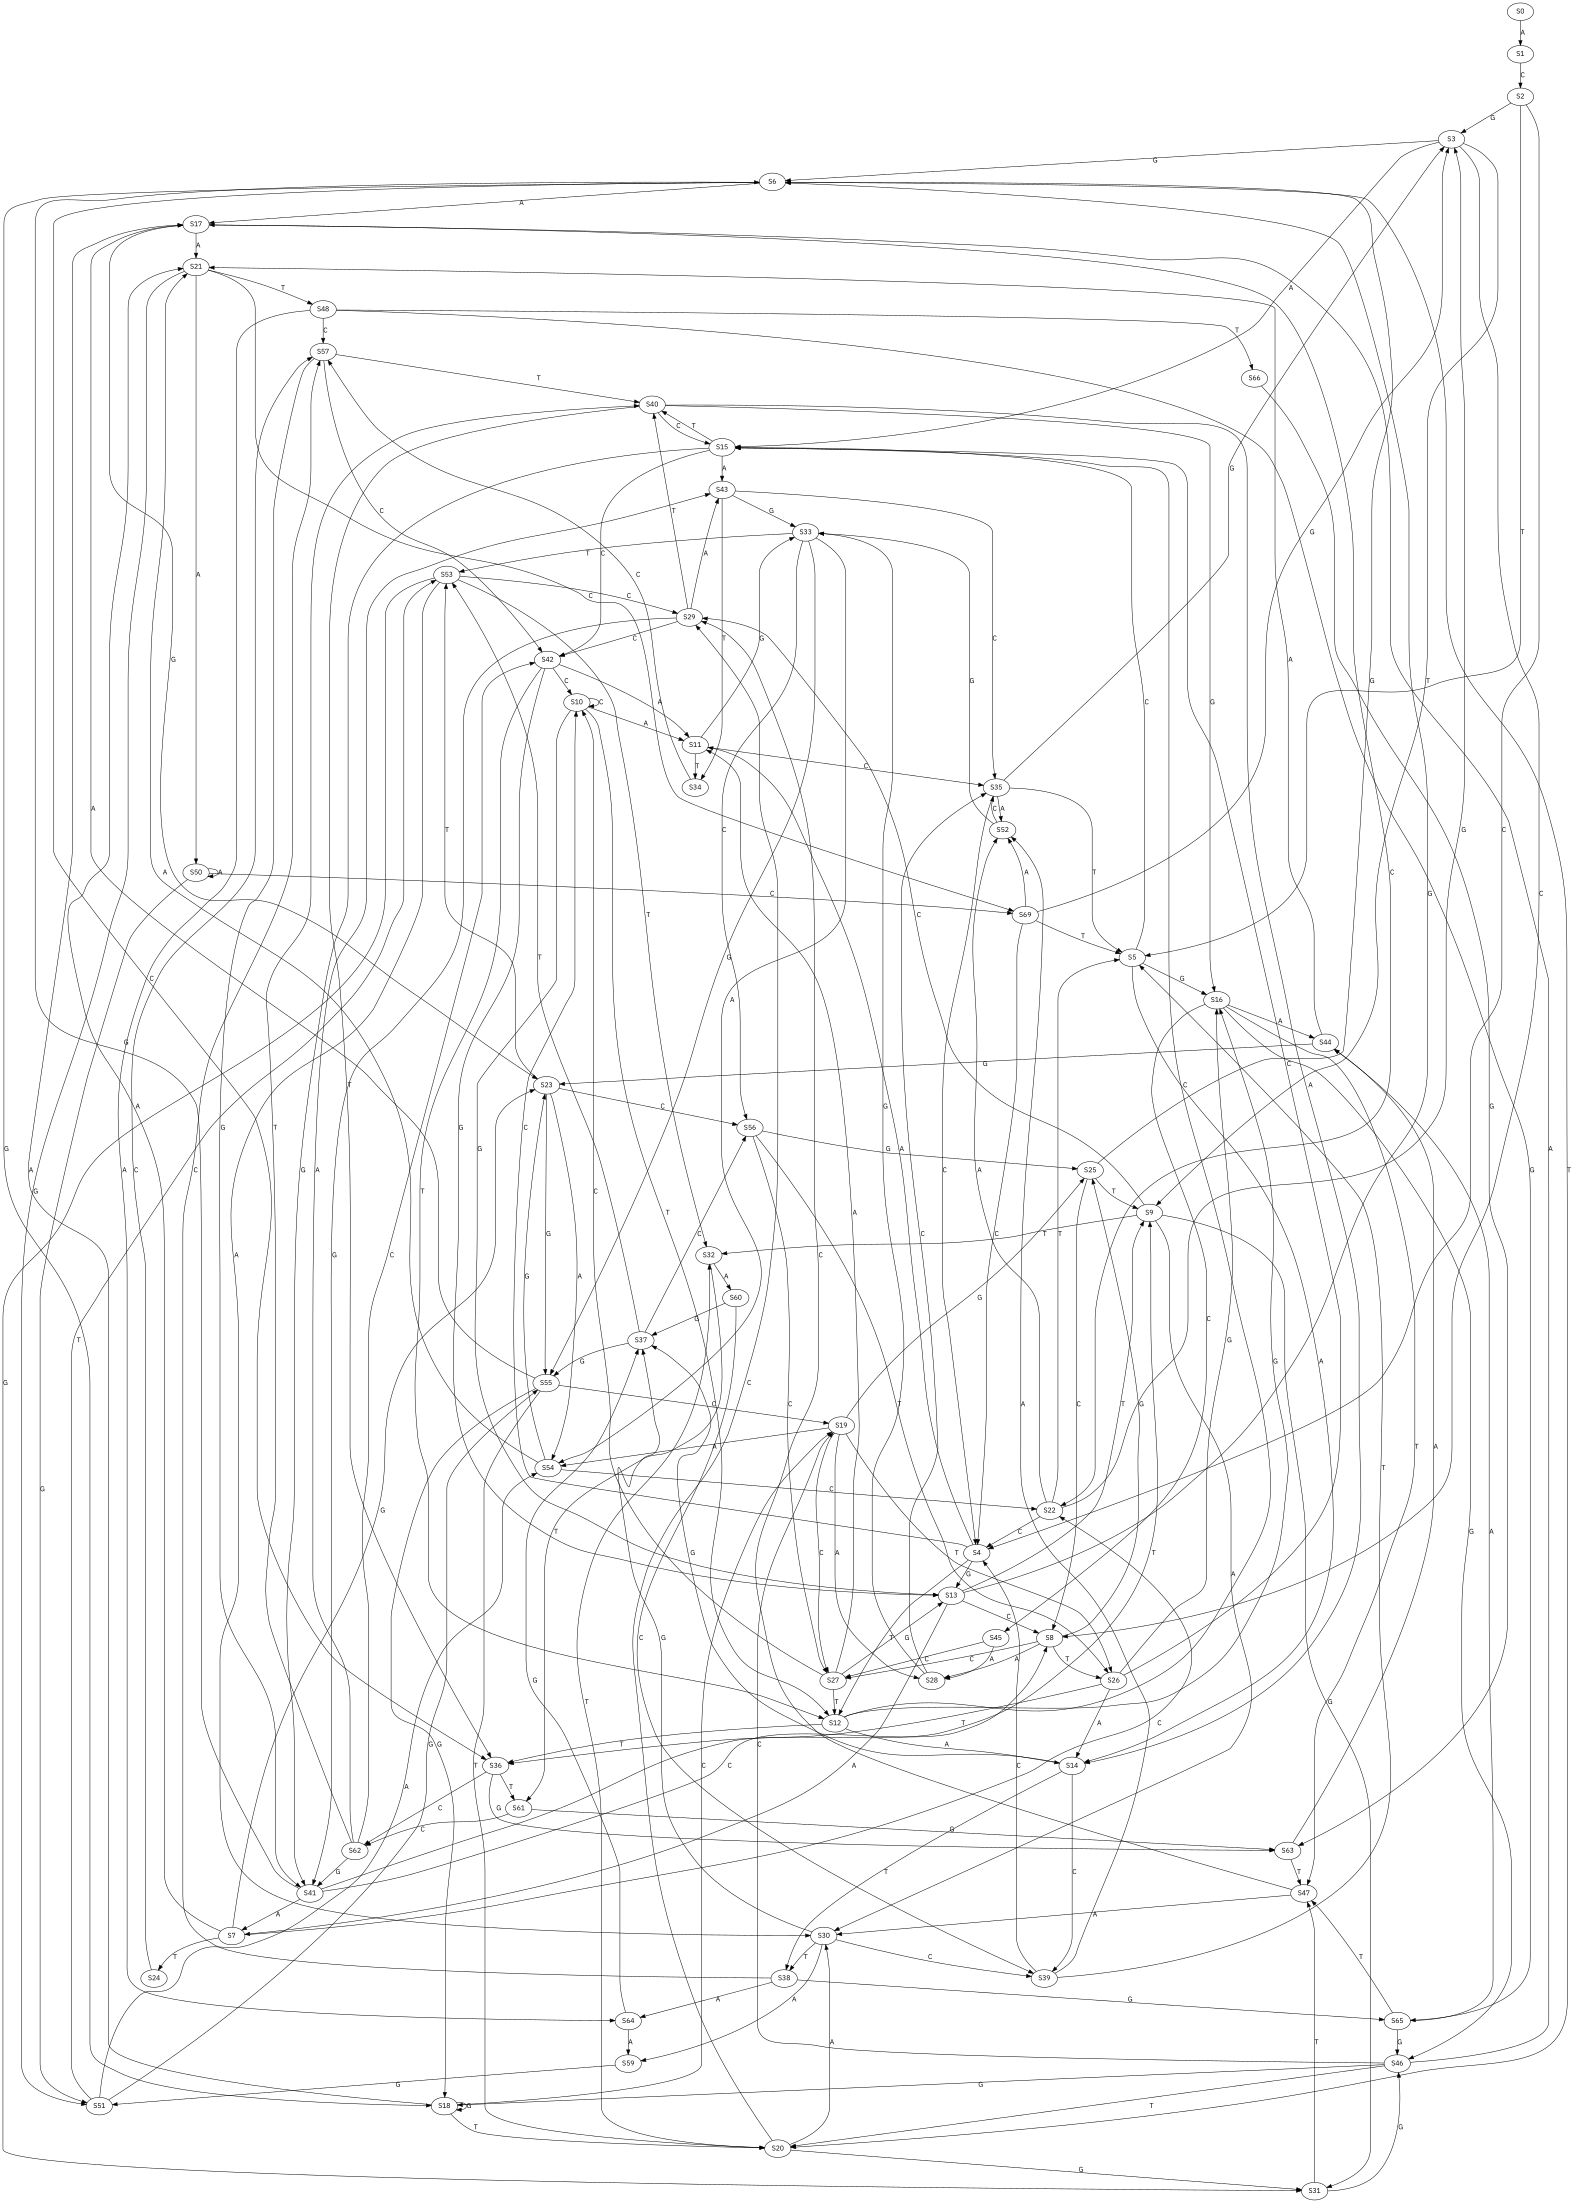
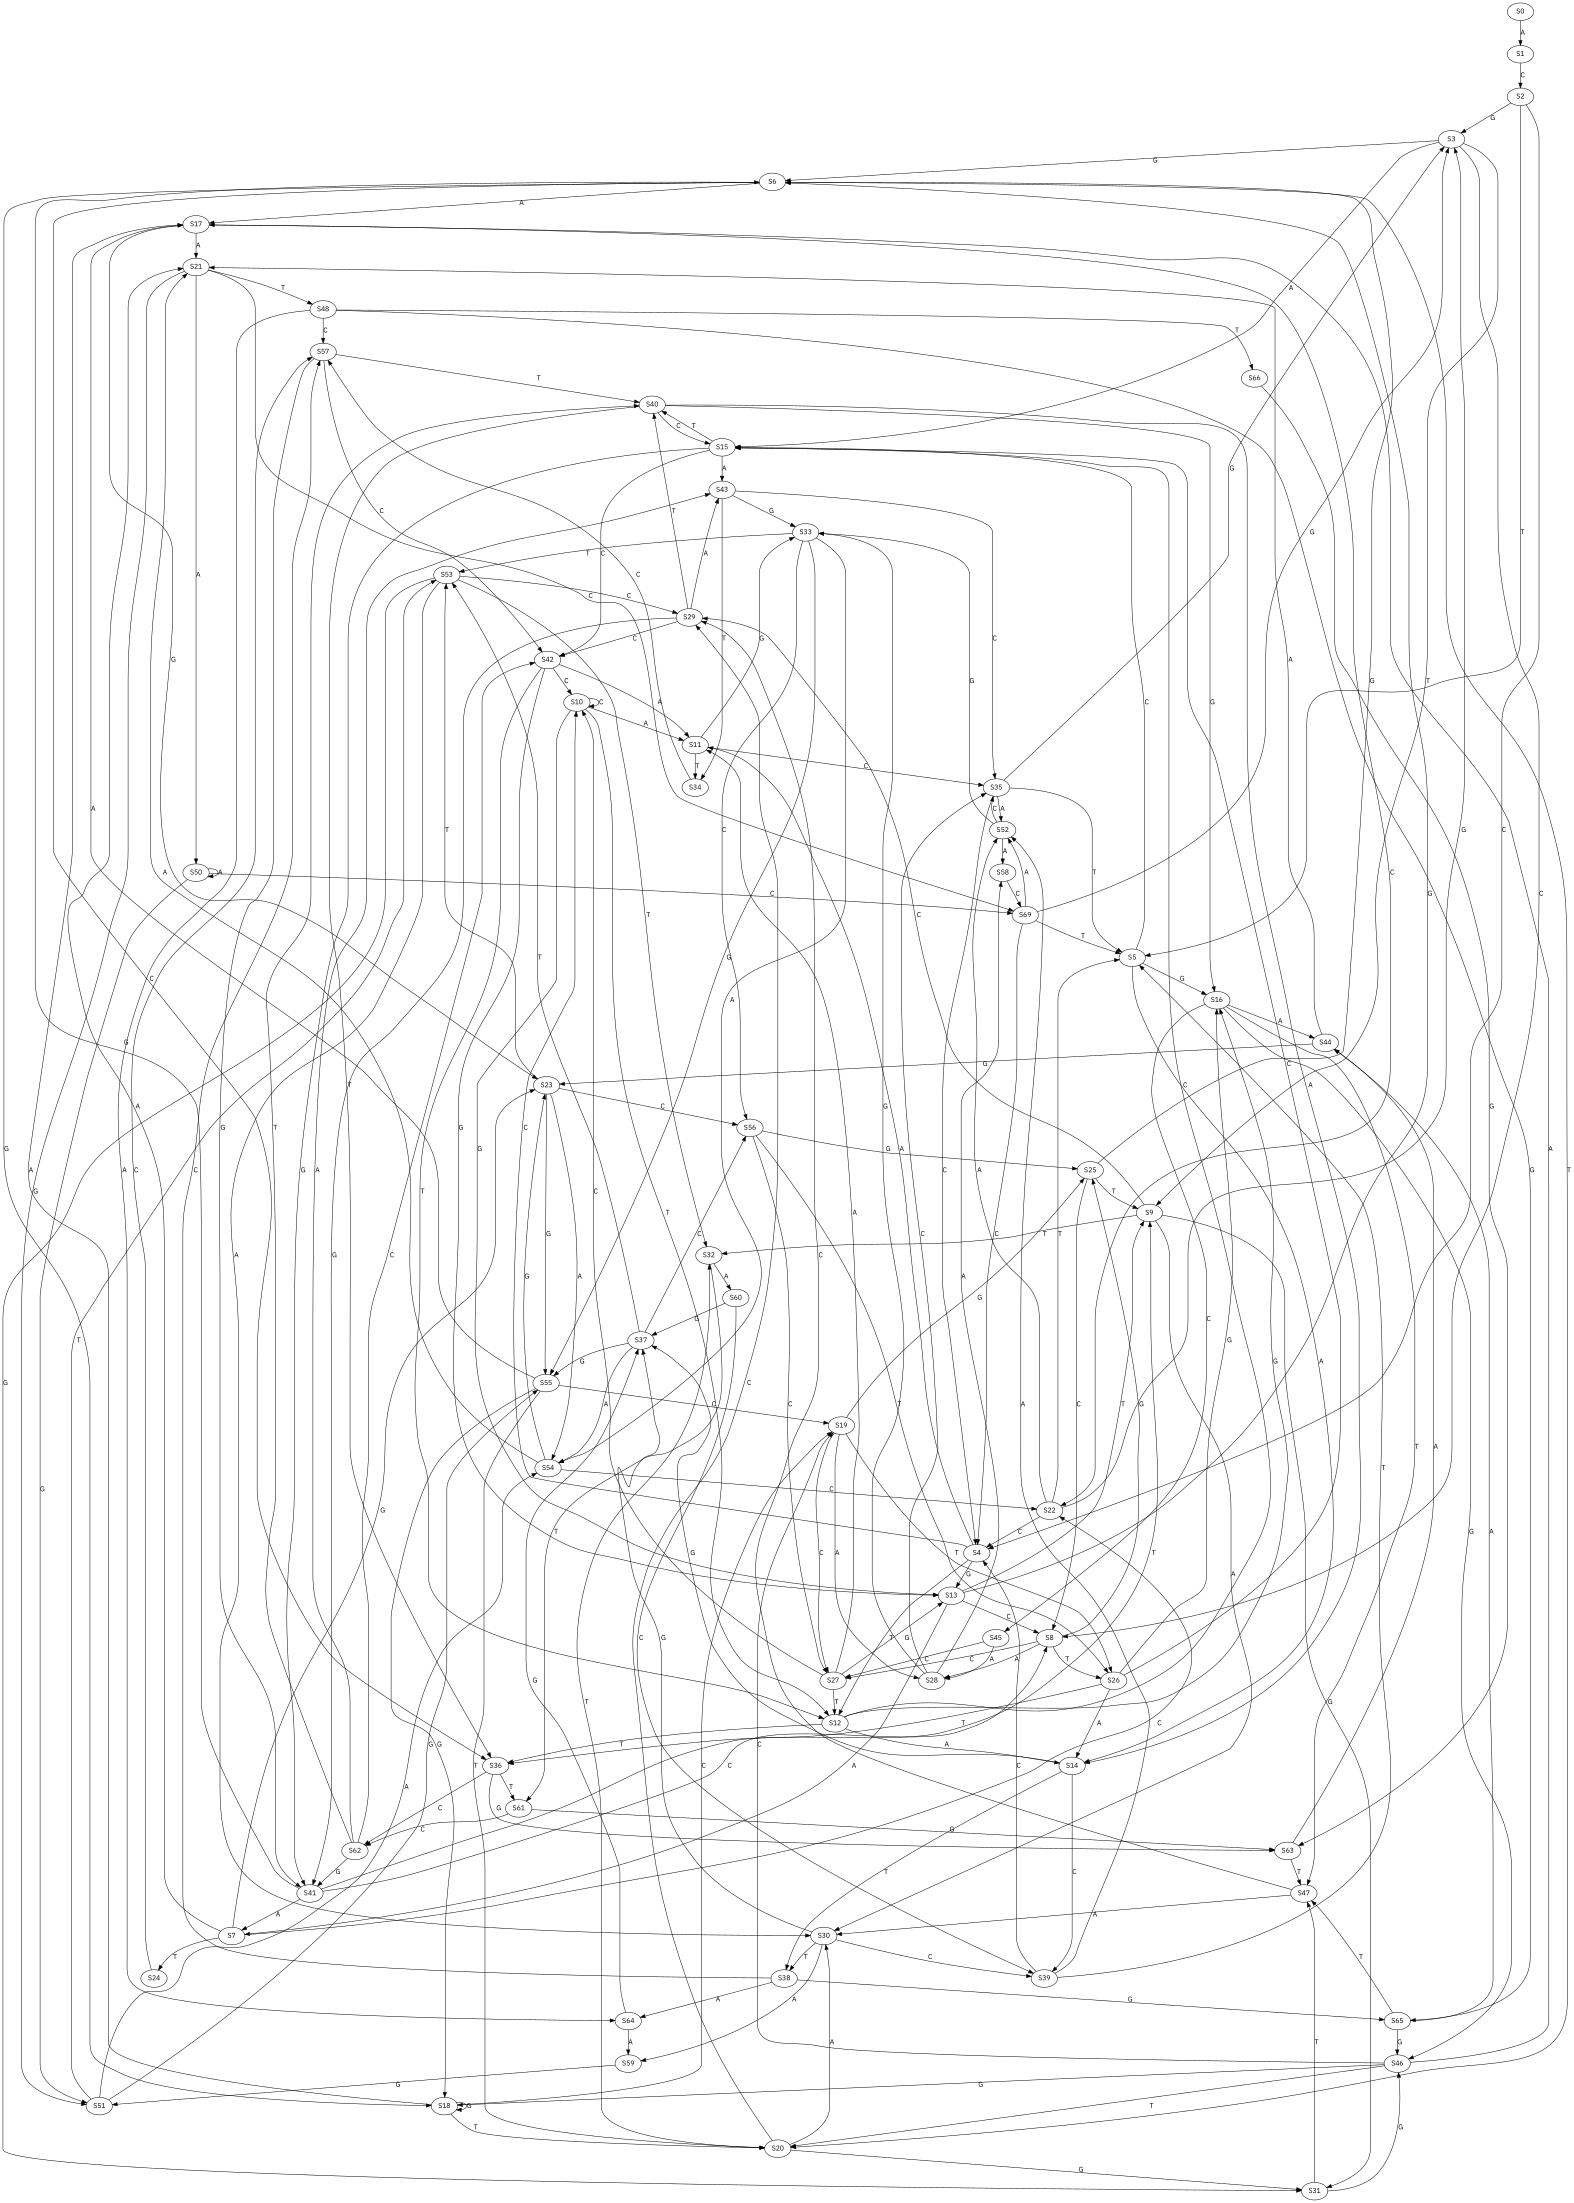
none -> (1003, 873)
(697, 1447) -> (602, 1407)
